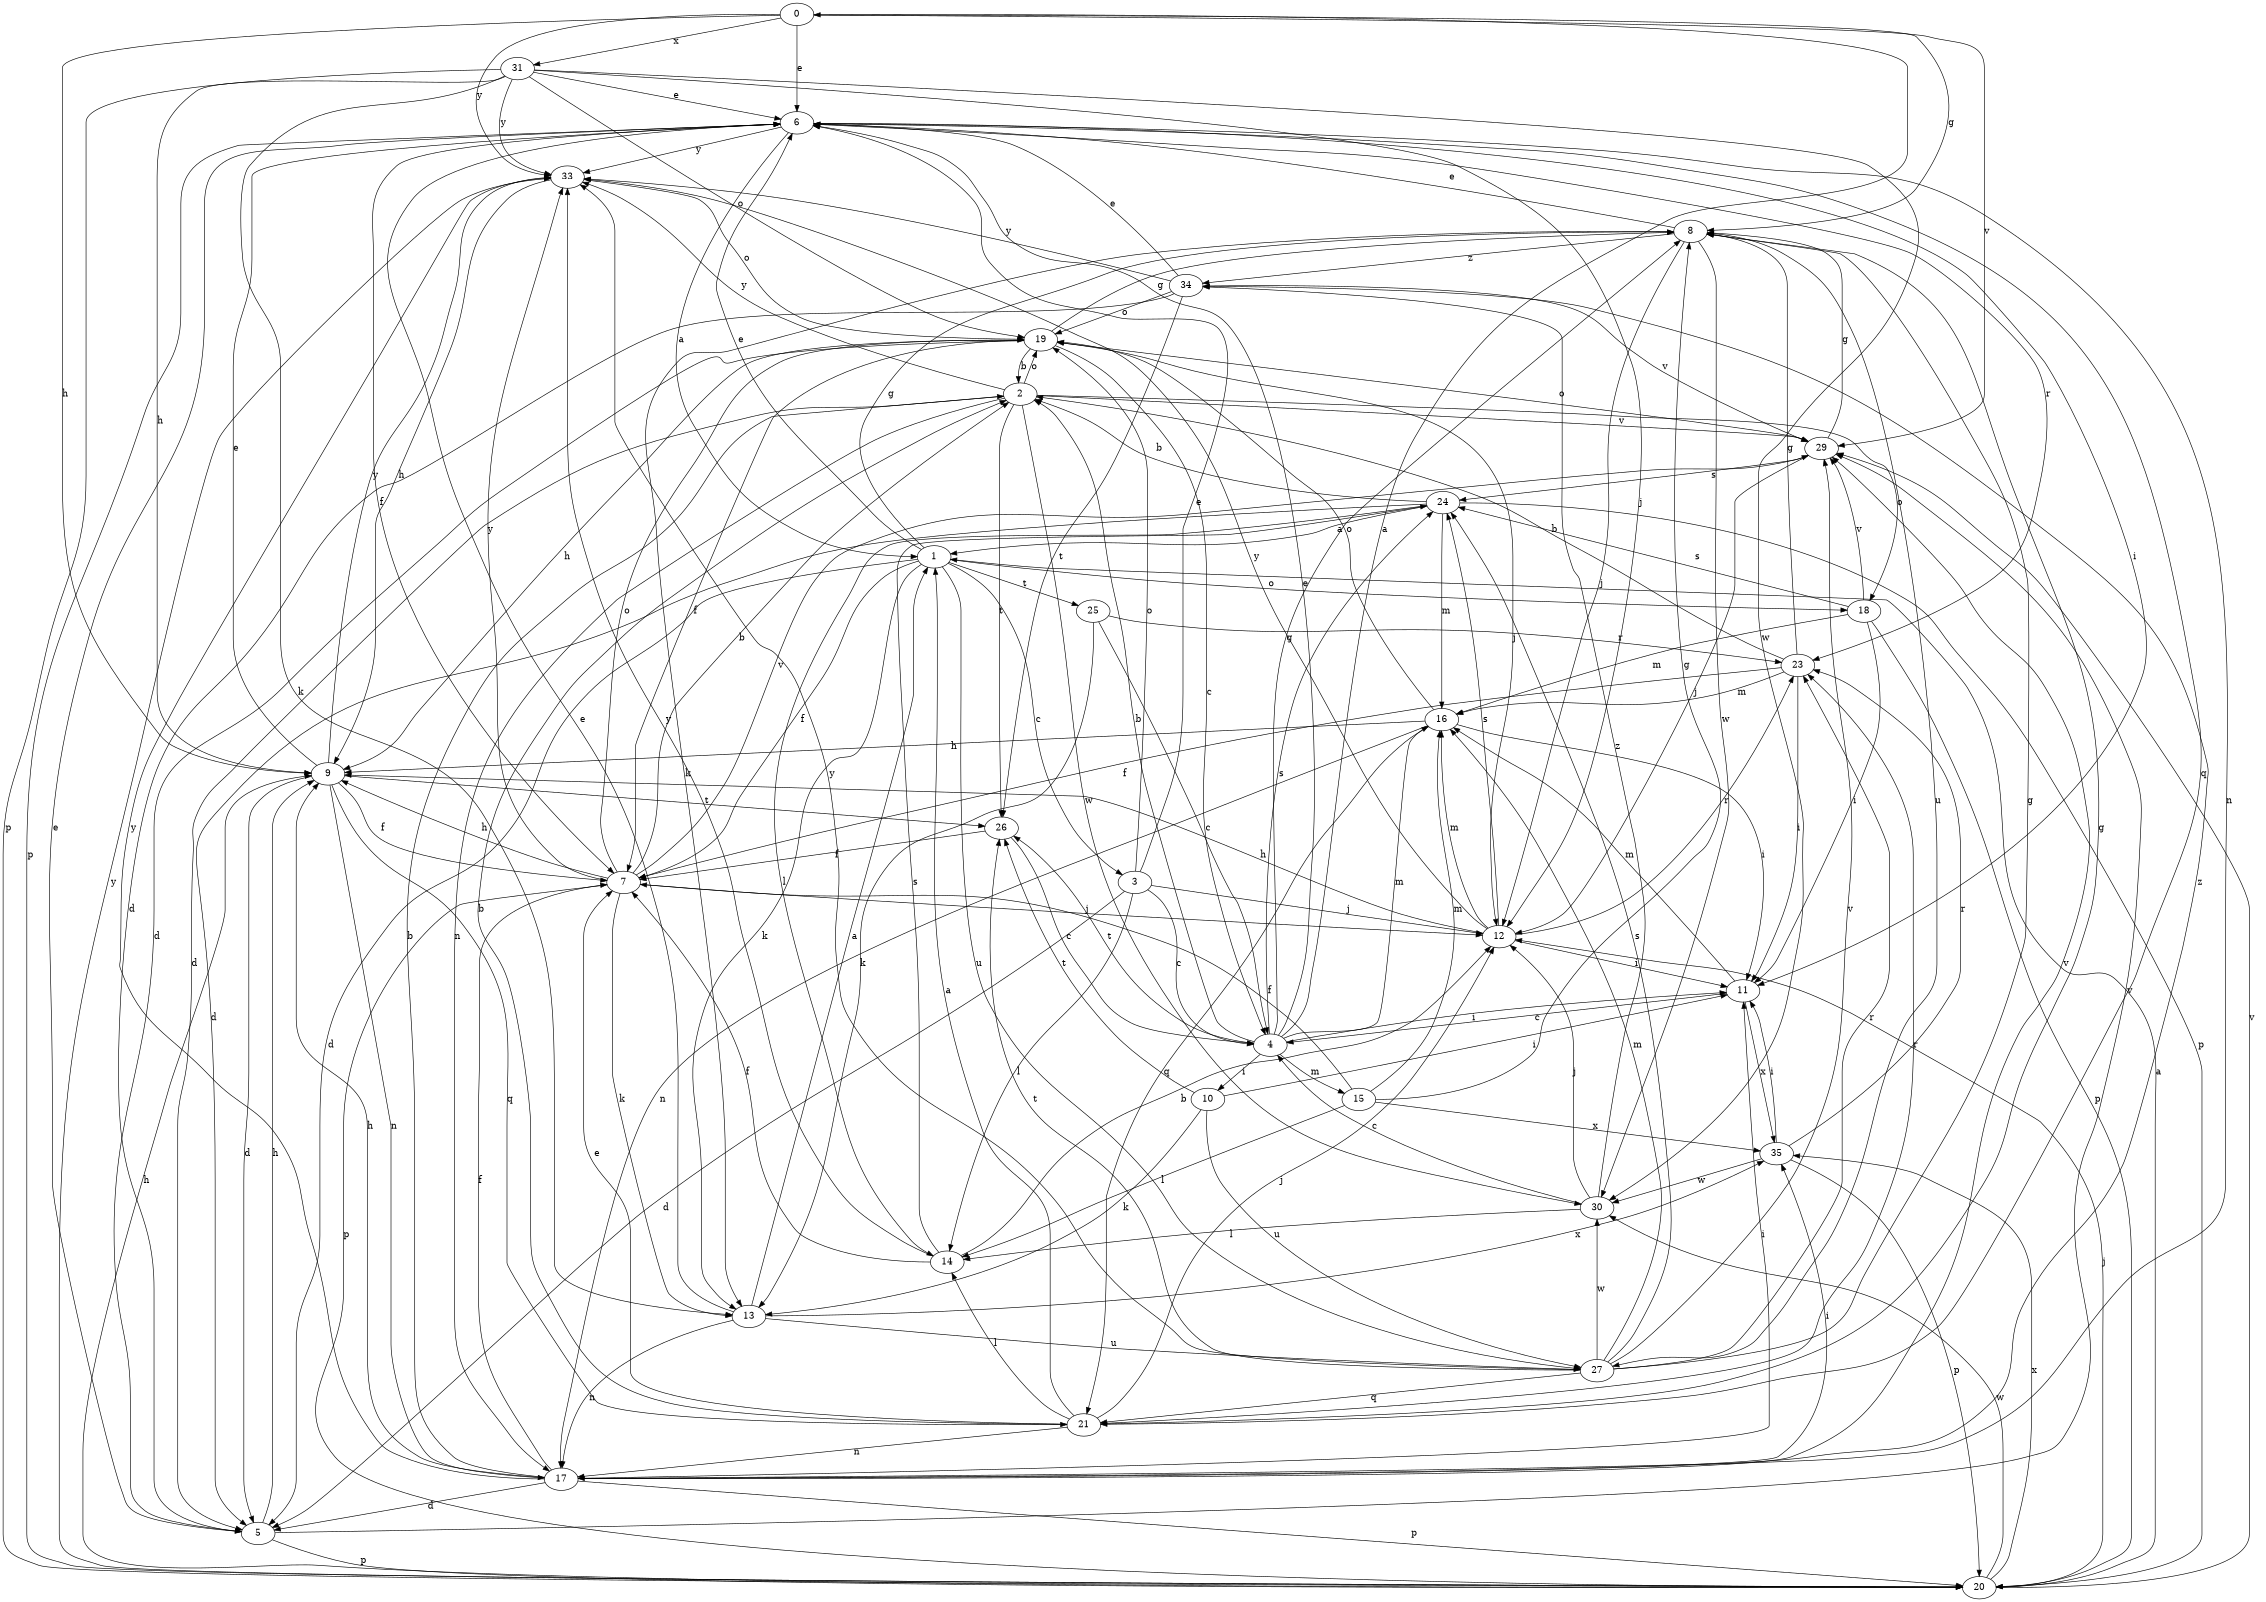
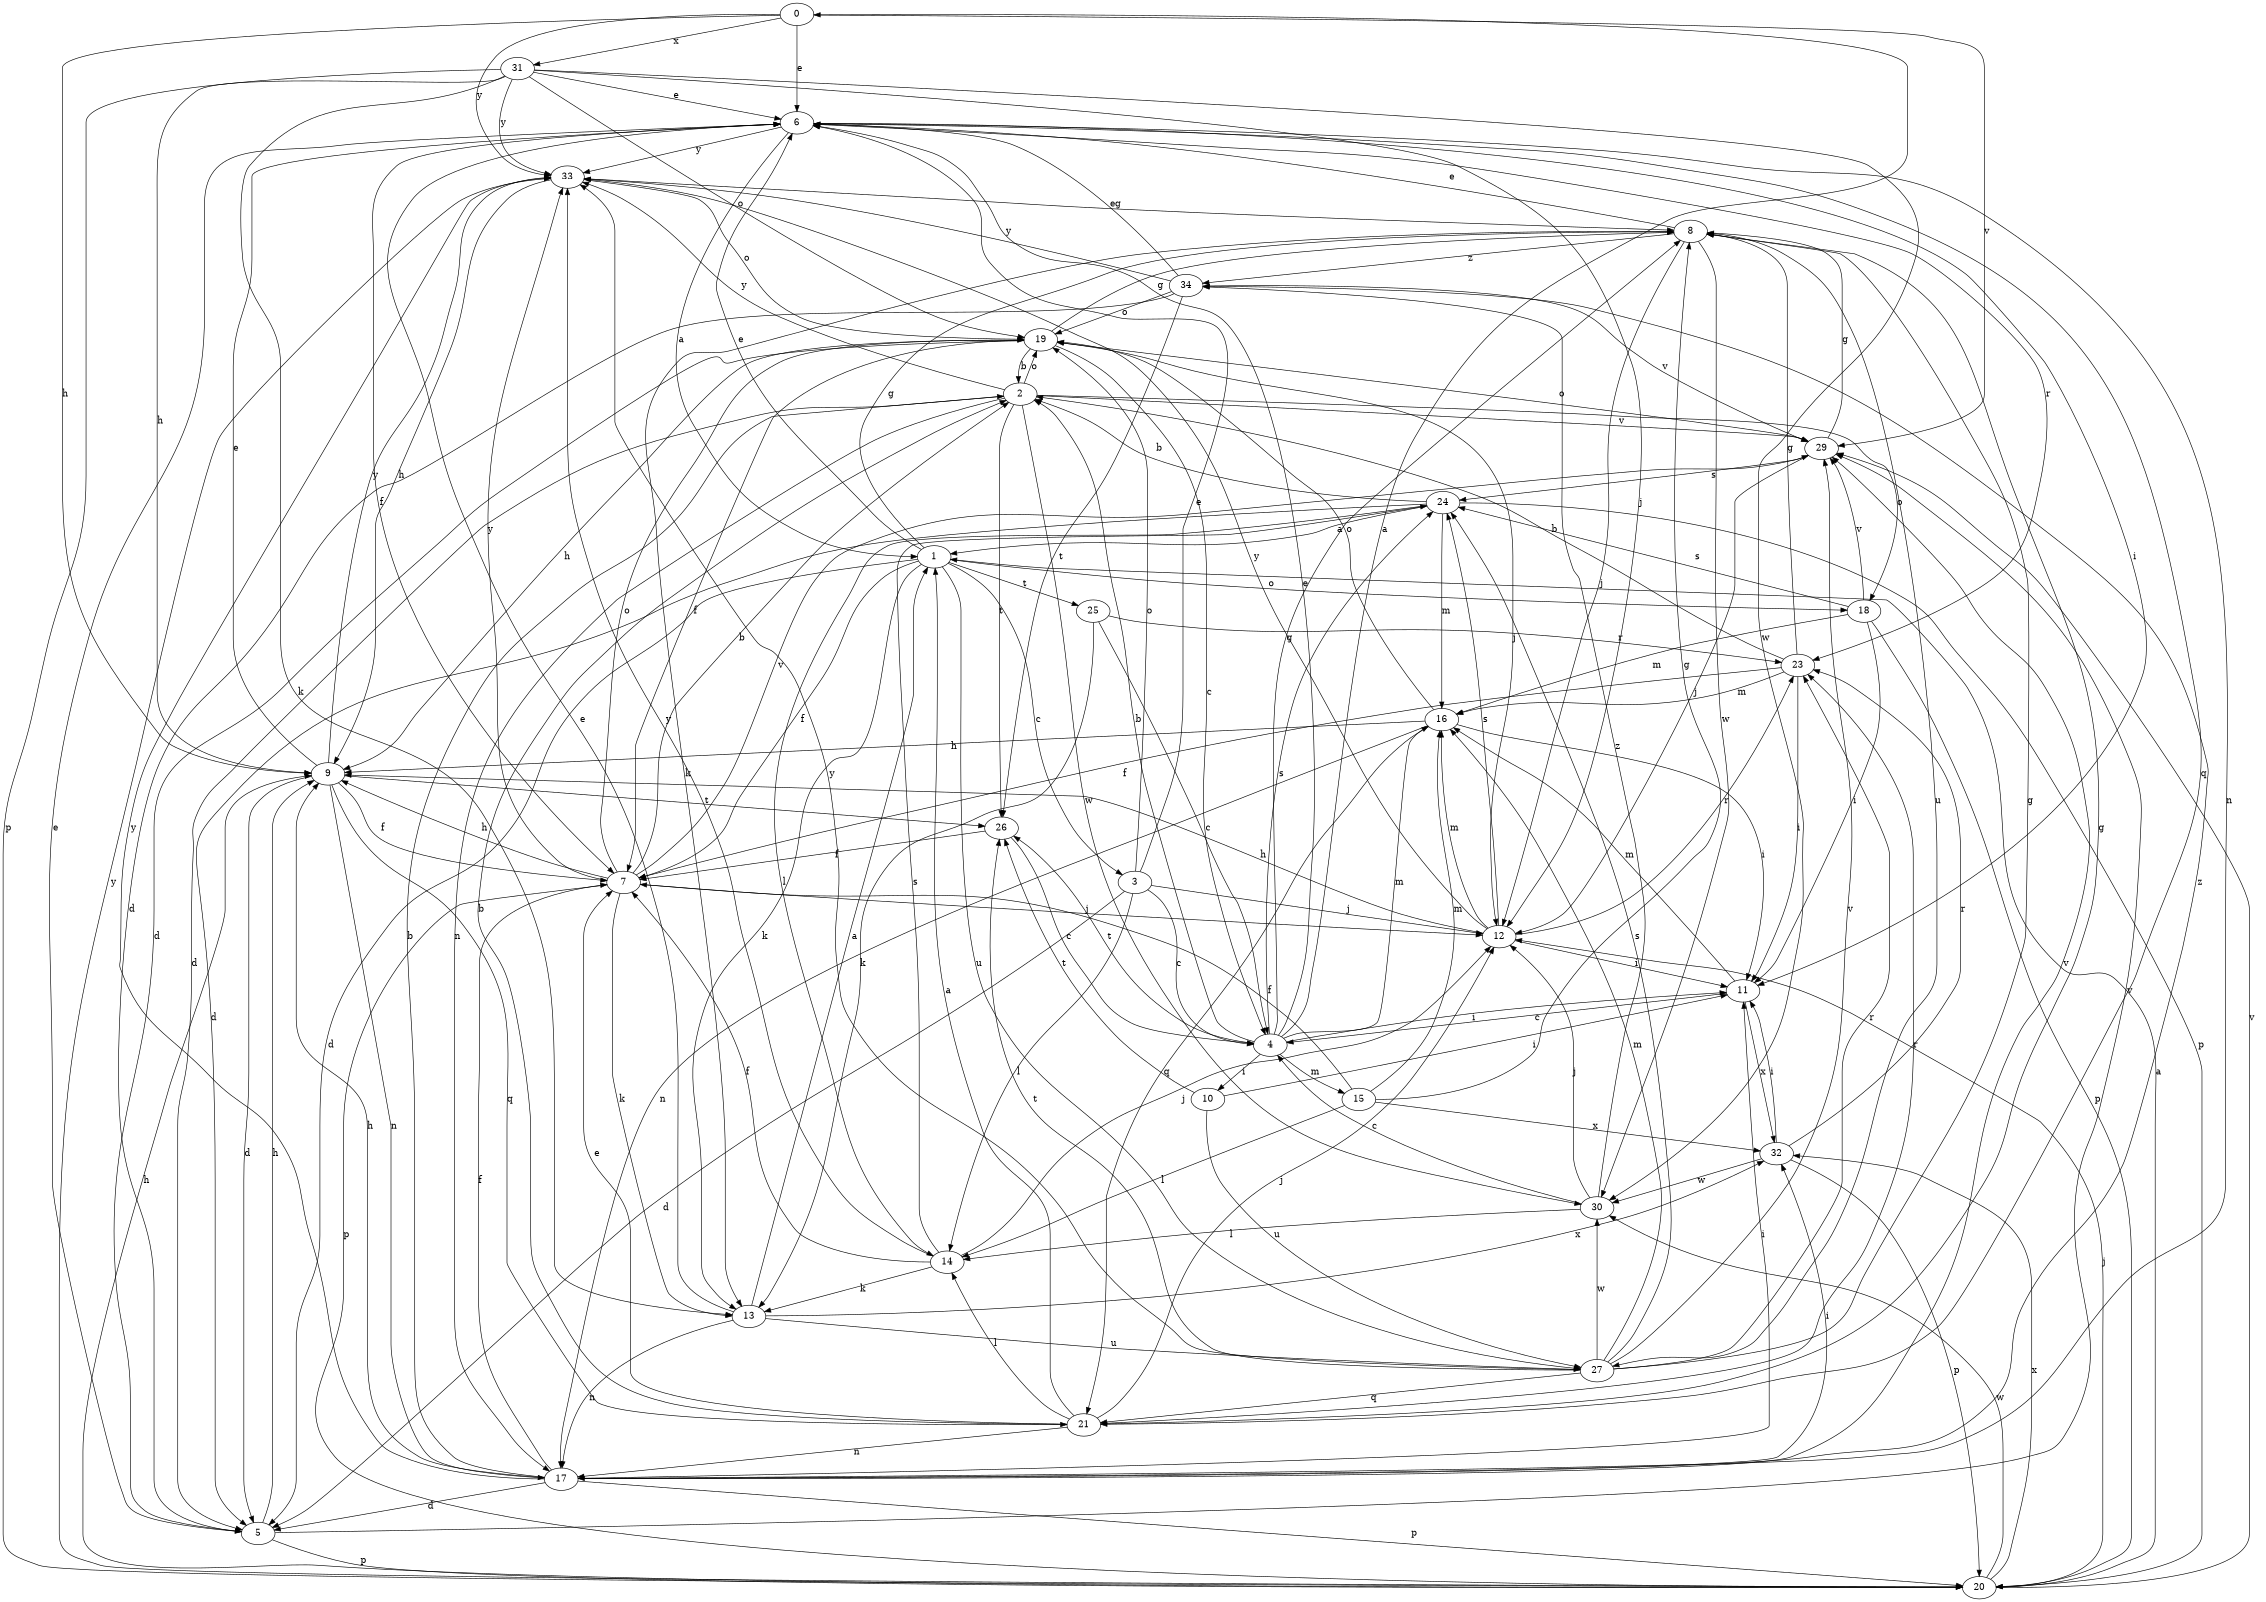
(1922, 43) -> (1125, 209)
(1184, 1099) -> (1184, 1099)
(1777, 1154) -> (1777, 1154)
(1012, 1261) -> (851, 1288)
(27, 1512) -> none
